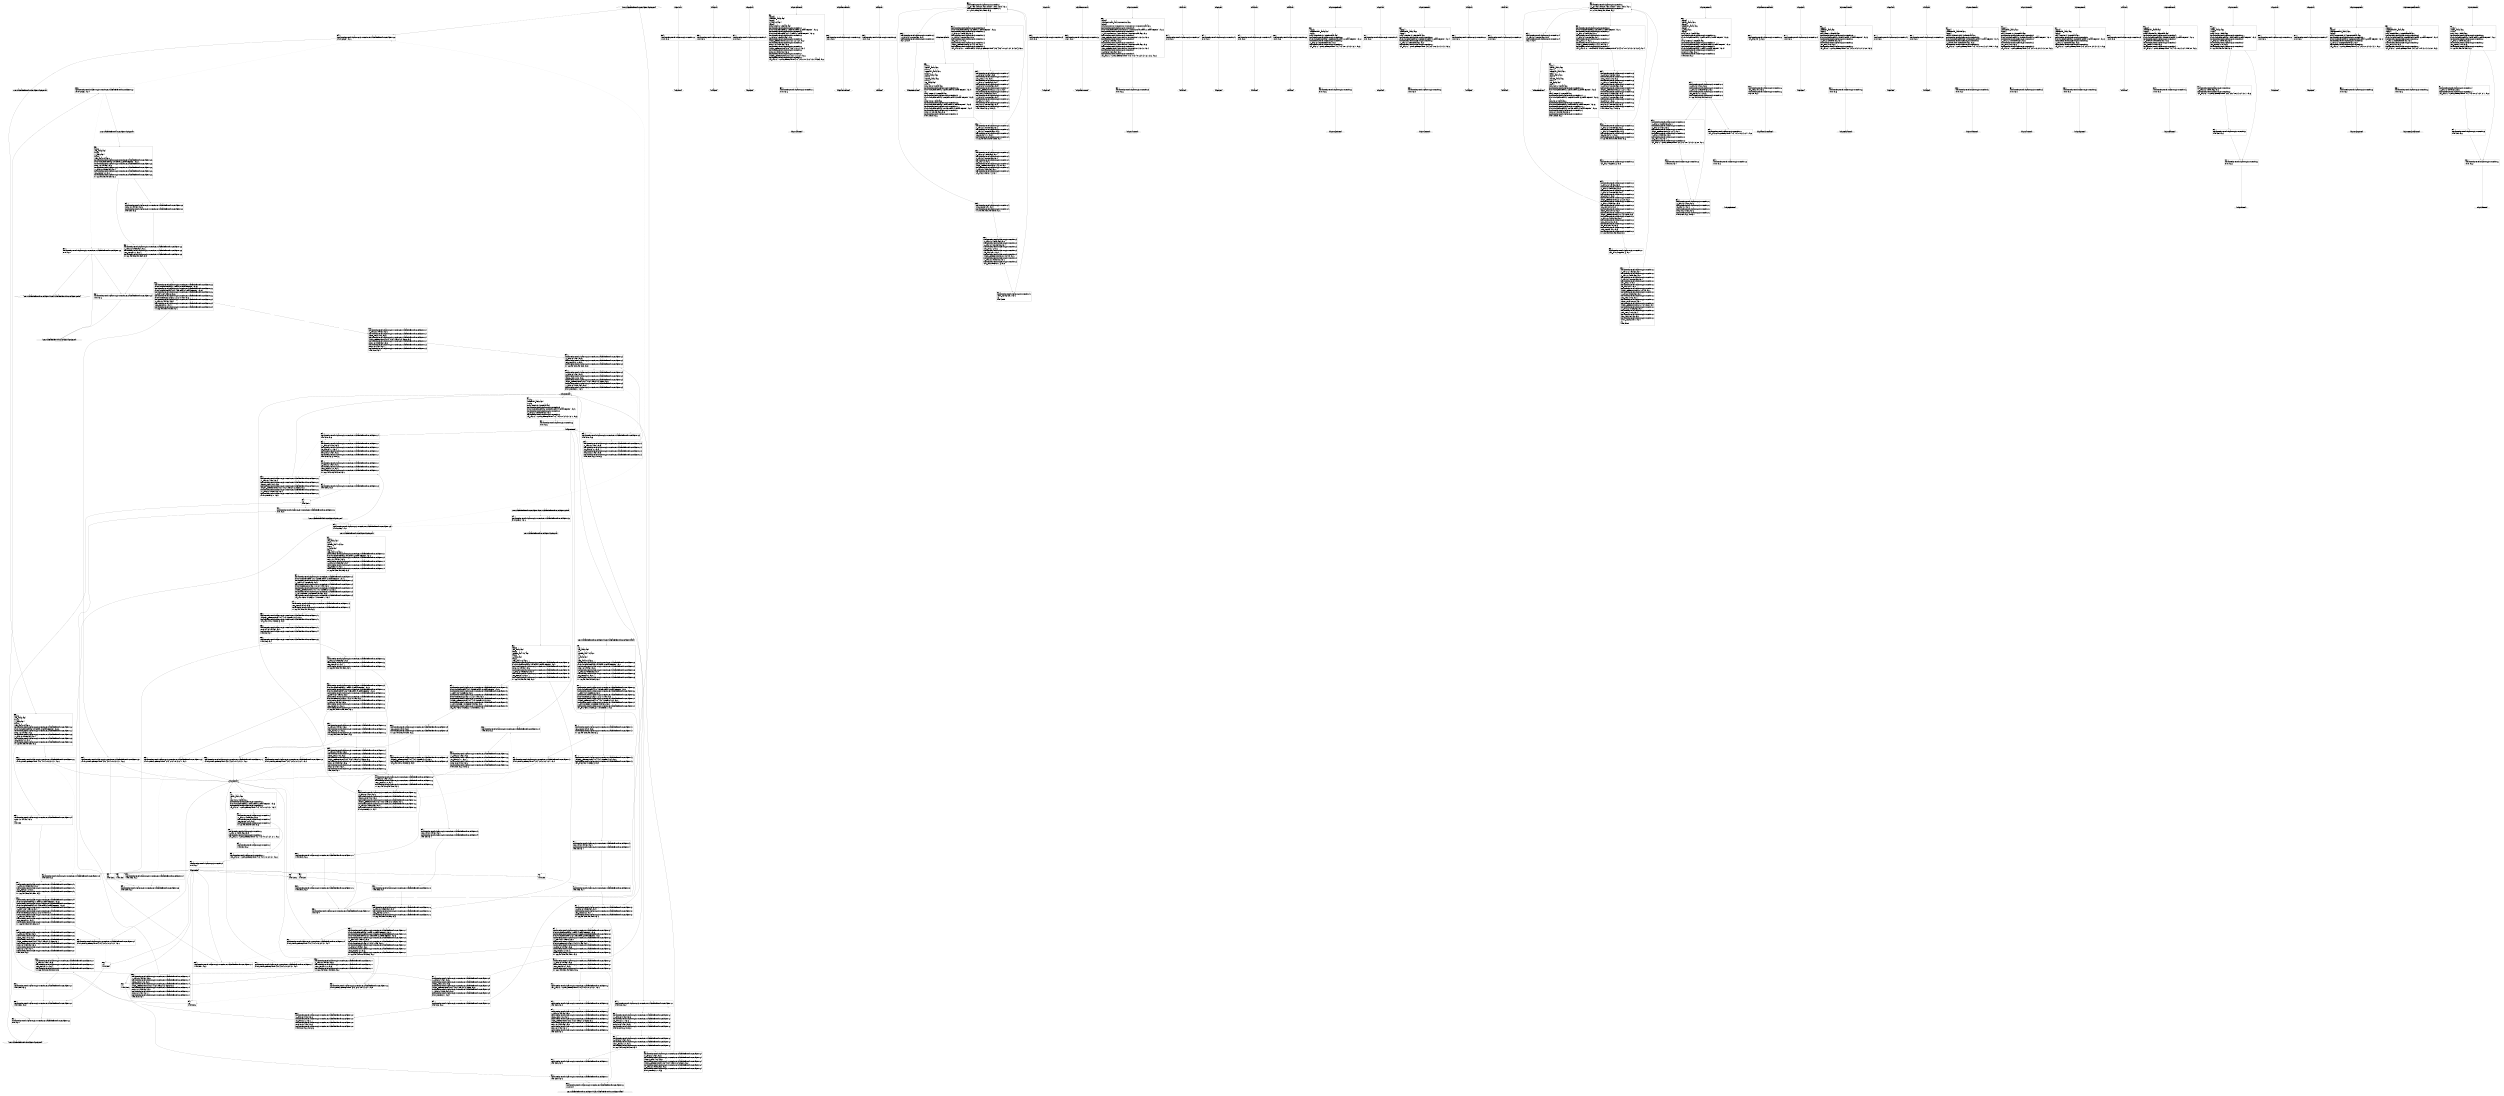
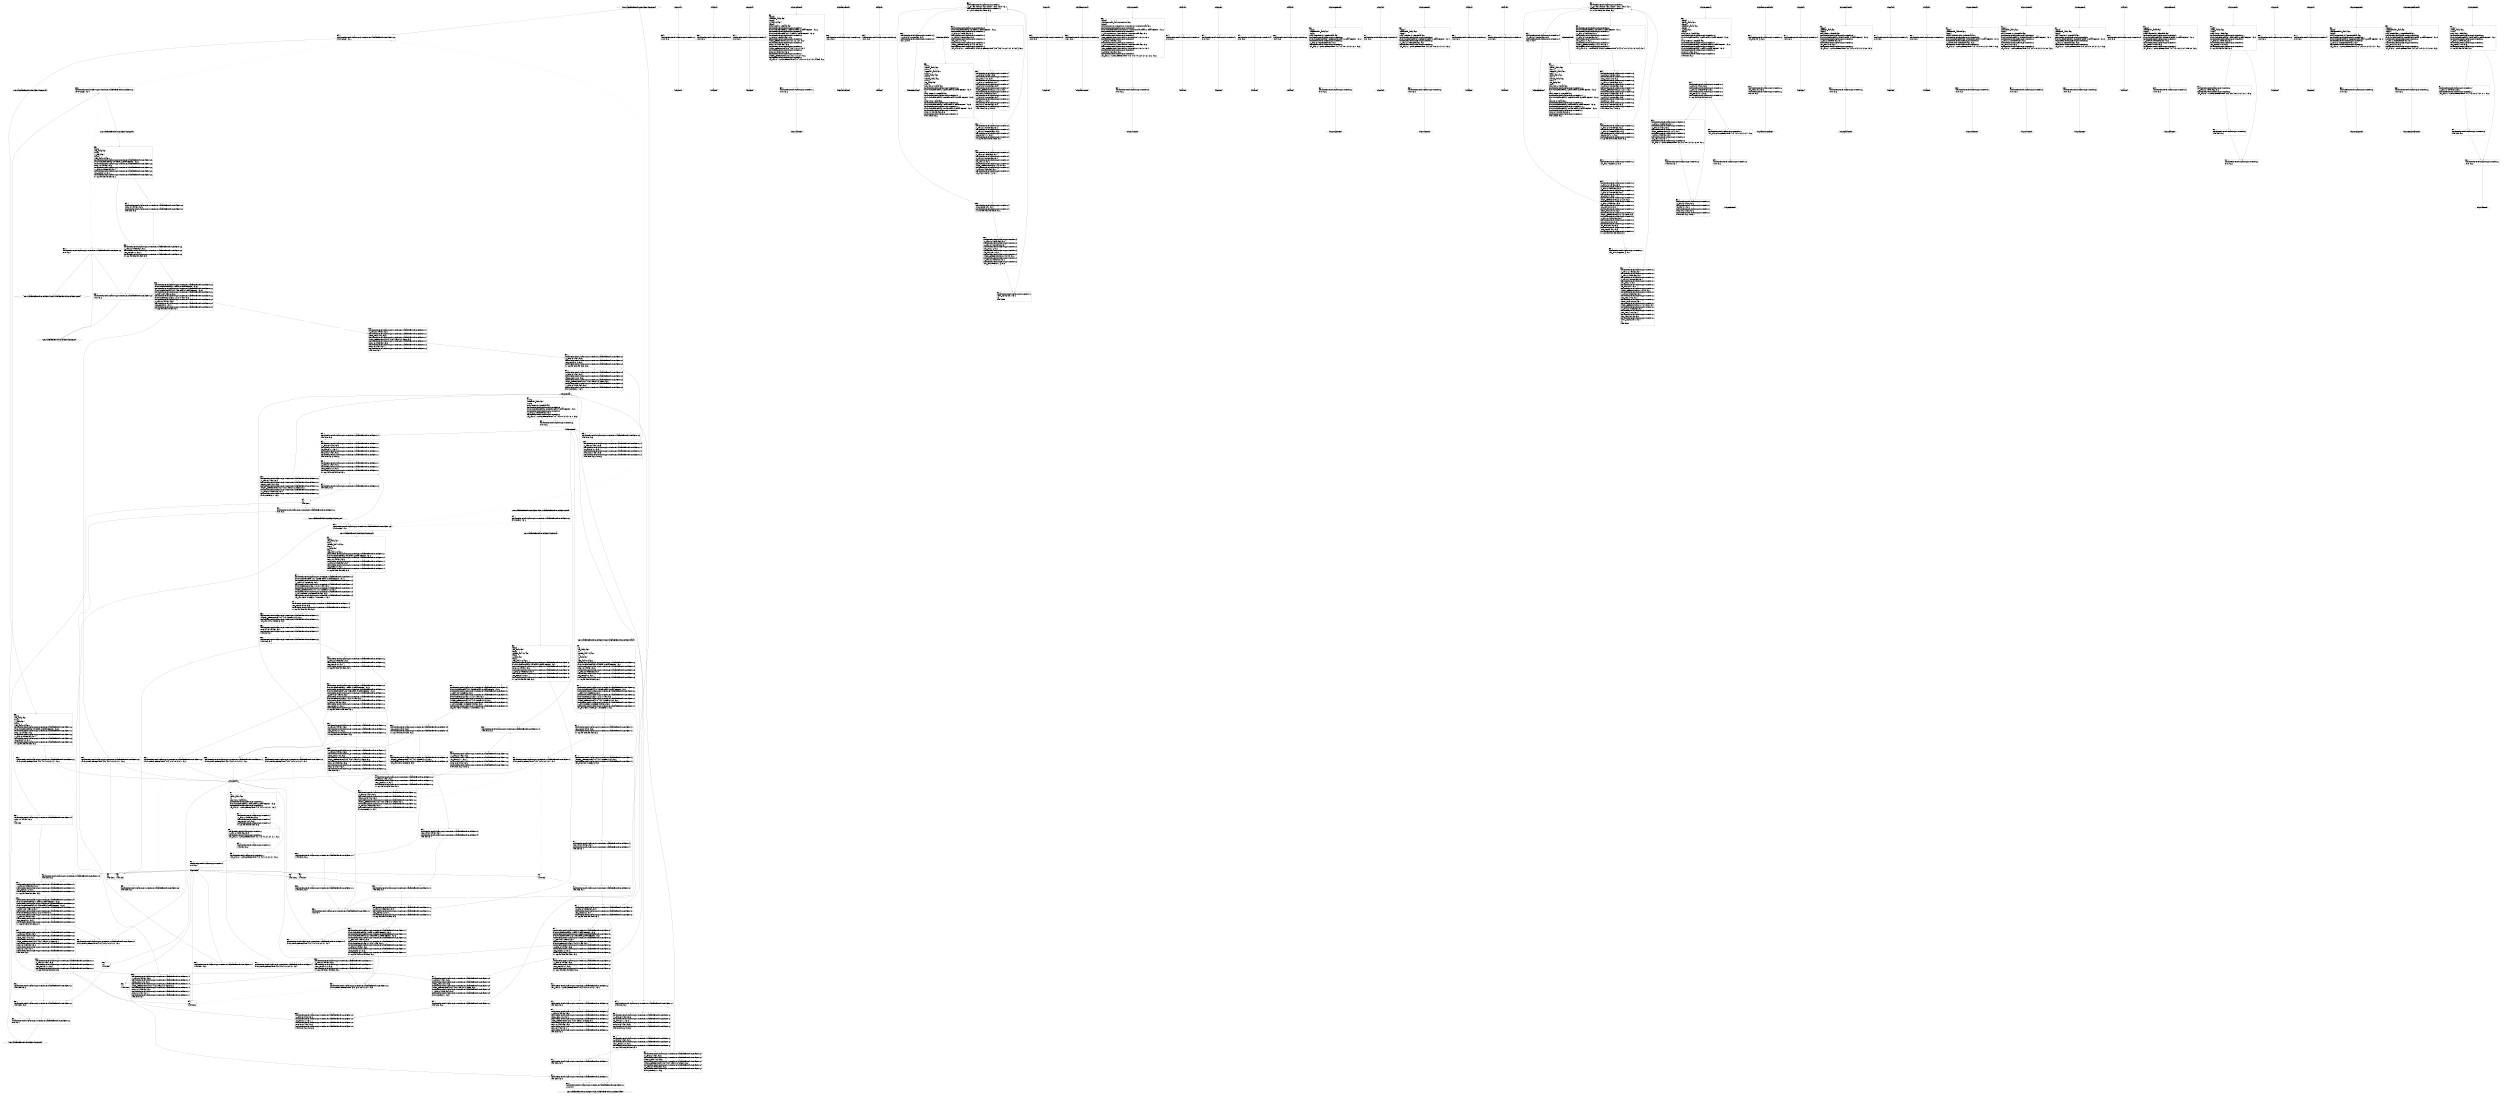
(1254, 7) -> none
none -> (1568, 38)
(2241, 208) -> none
(155, 877) -> none
